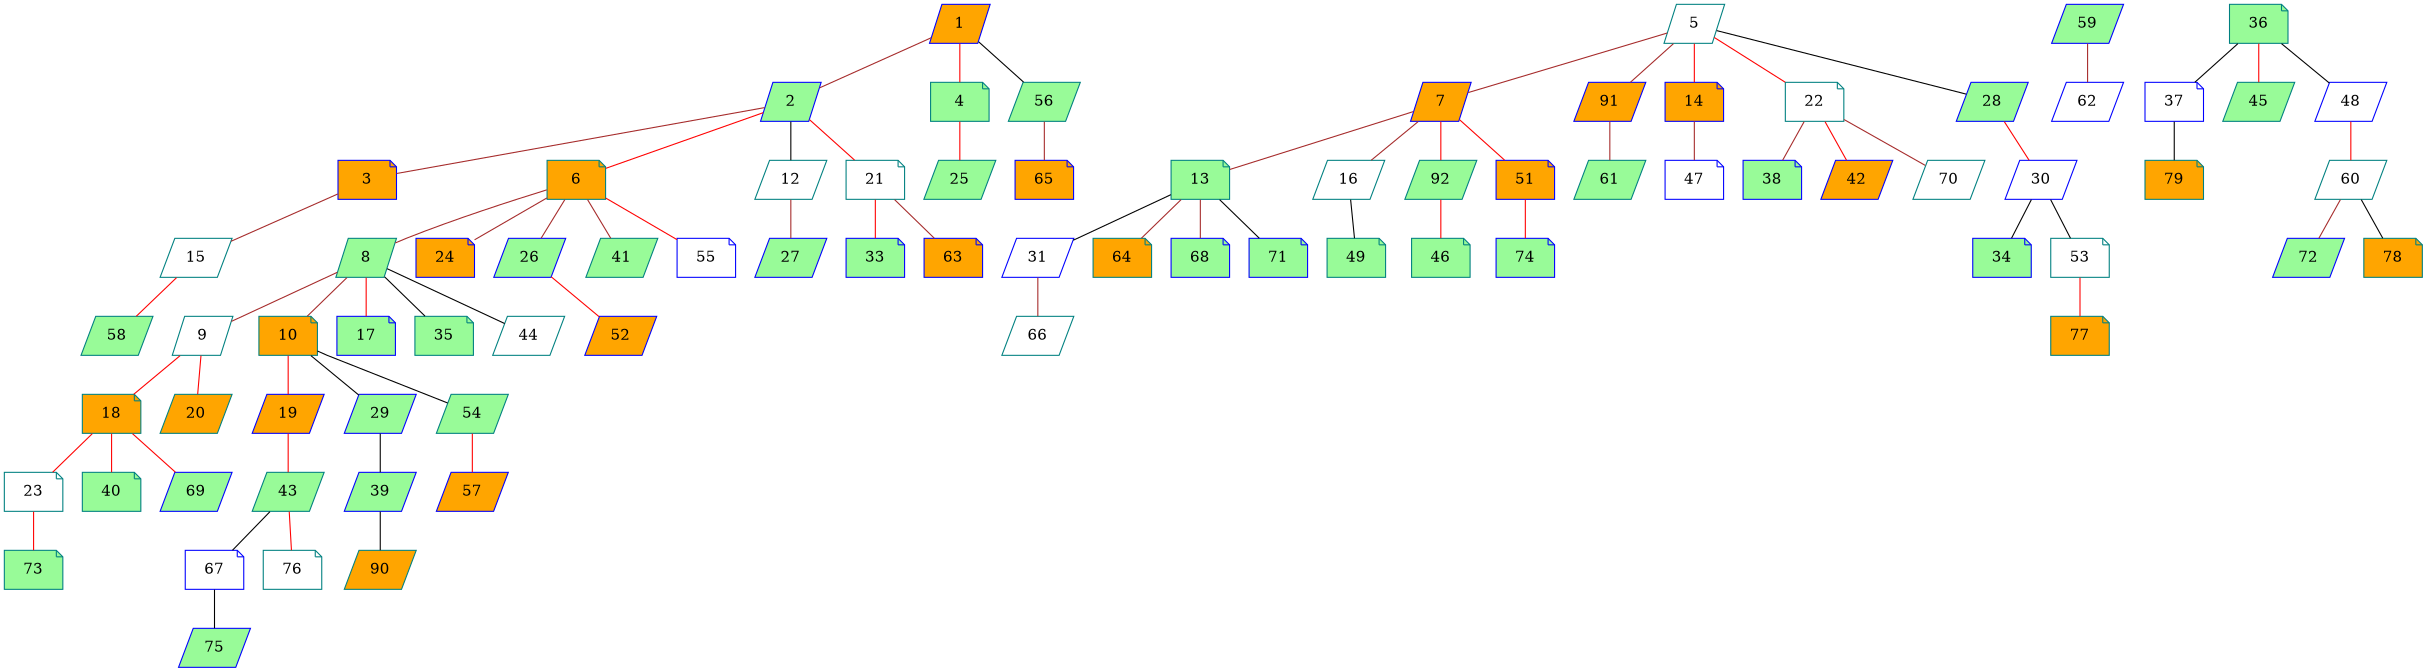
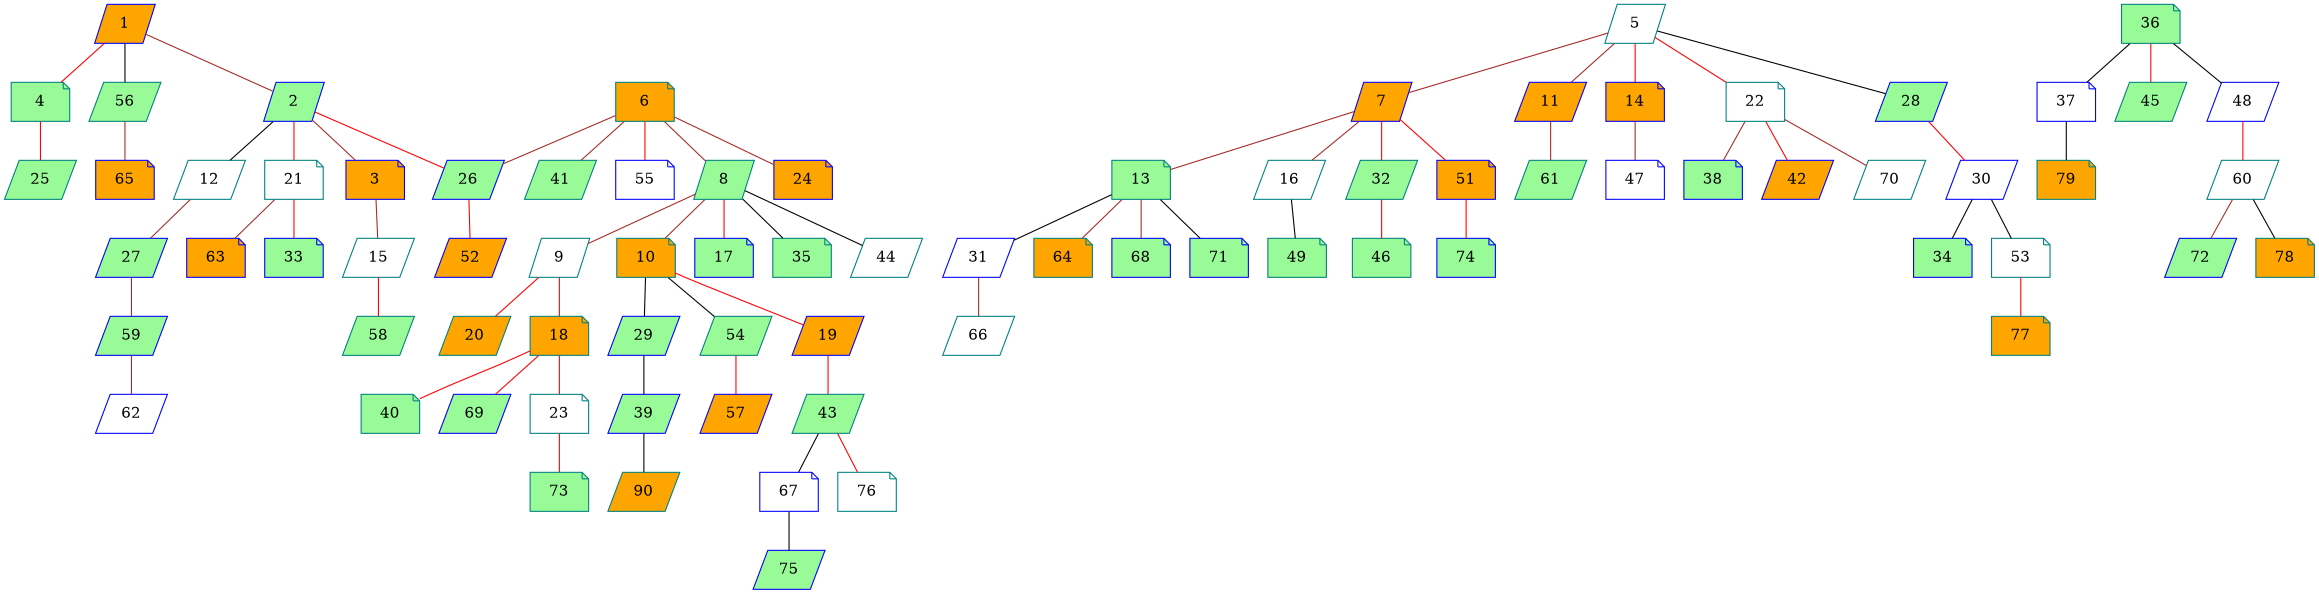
(1610, 102) -> (1551, 102)
(685, 140) -> (379, 140)
(1441, 180) -> (1382, 180)
none -> (131, 297)
